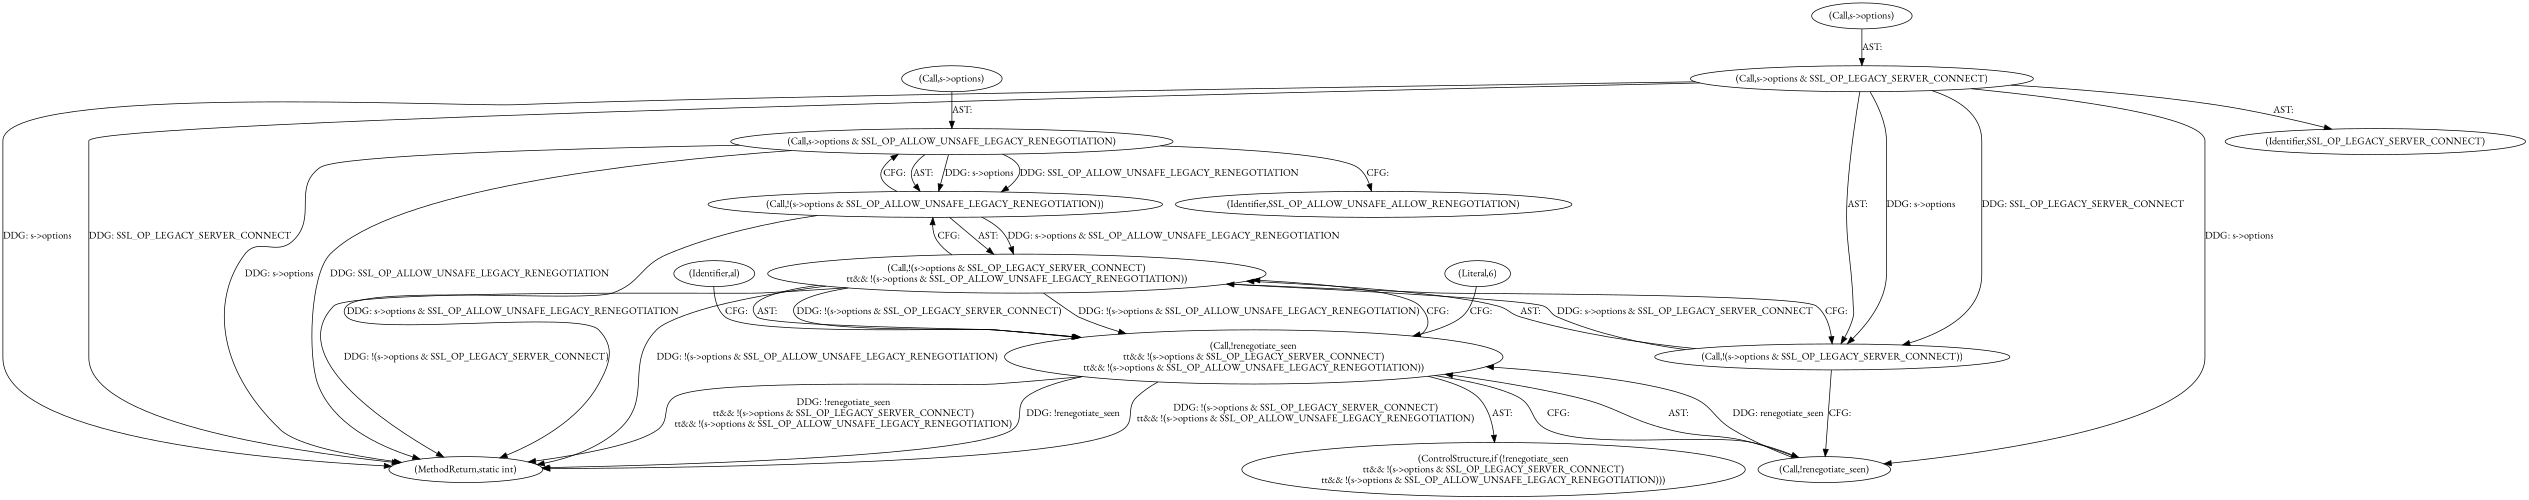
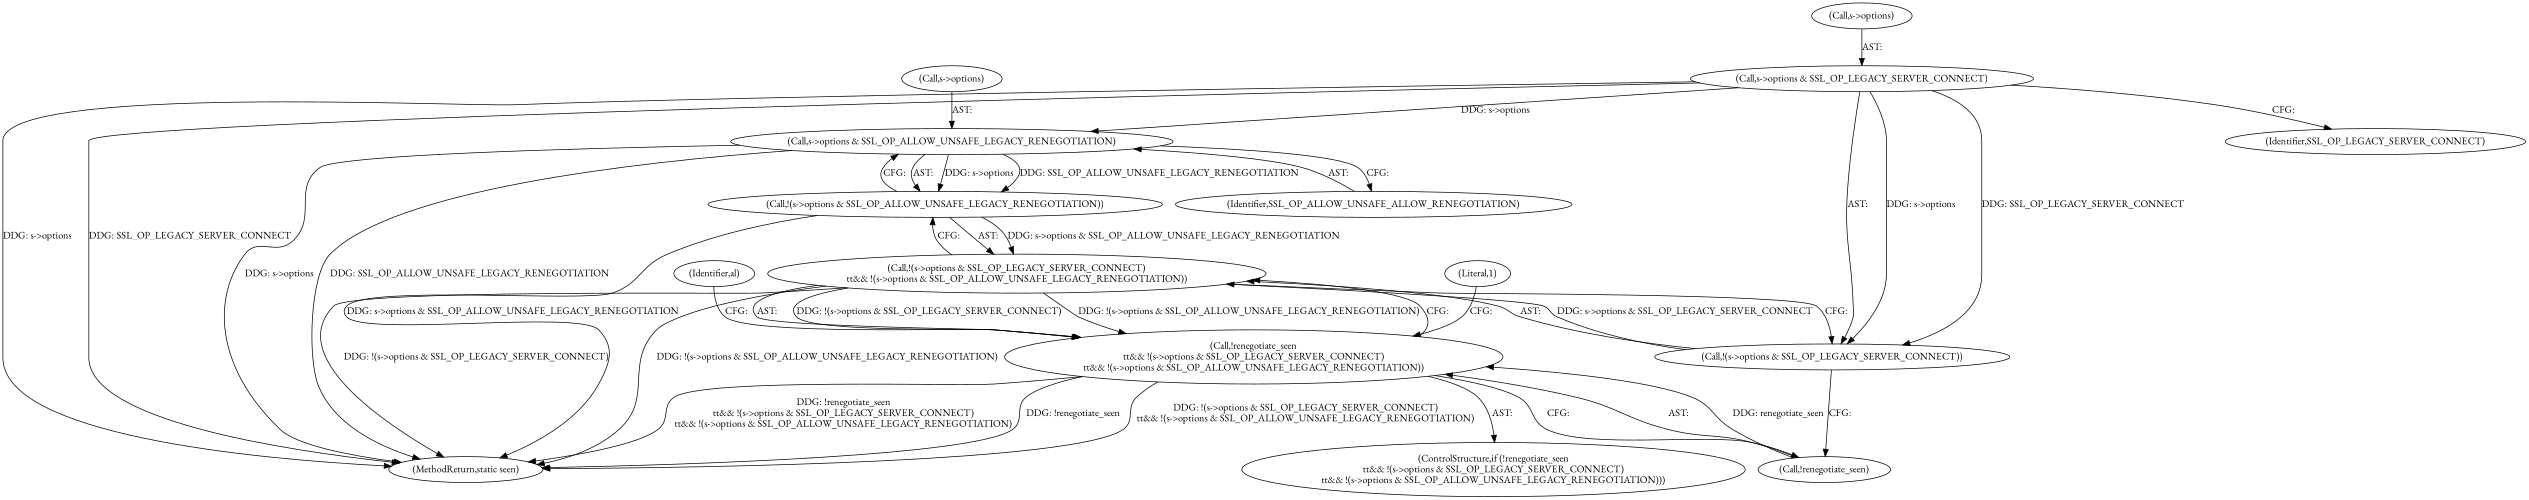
(2285, 110) -> (2285, 110)
none -> (1251, 159)
(1478, 274) -> (1478, 274)
(2205, 300) -> (1418, 109)
(466, 470) -> (466, 470)
